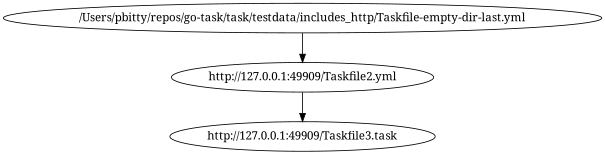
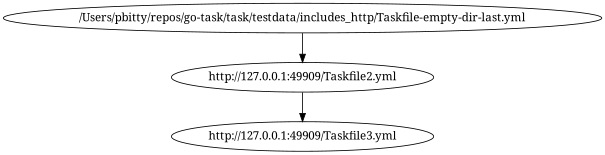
(303, 136) -> (303, 136)
